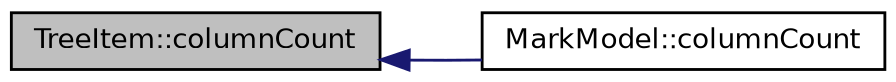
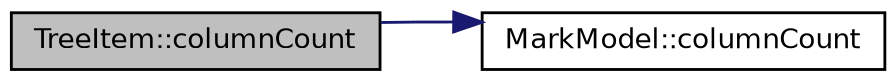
(446, 60) -> (417, 22)
